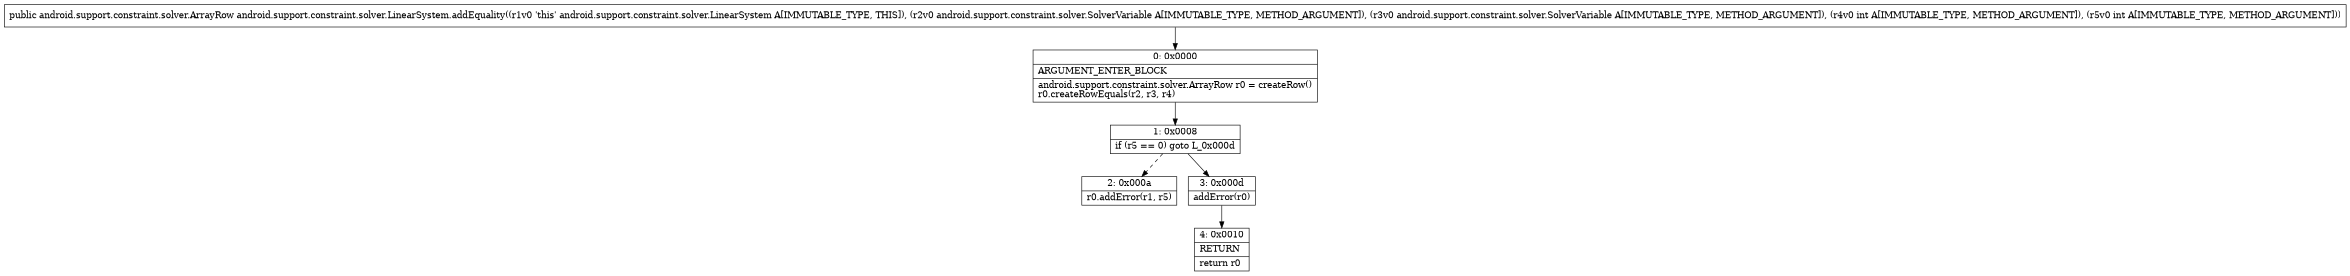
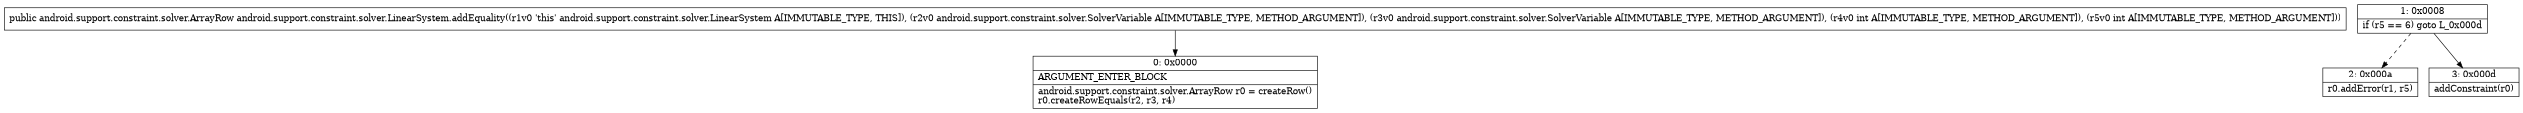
(1175, 111) -> none
(1175, 146) -> (2422, 26)
(1222, 198) -> (2474, 89)
(1222, 250) -> none
